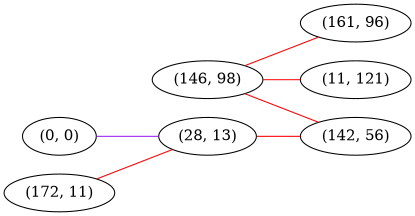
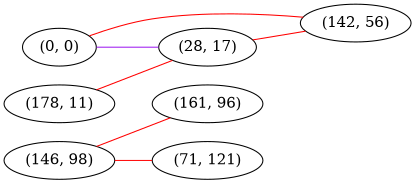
(356, 80) -> (208, 160)
(282, 108) -> (195, 15)
(208, 136) -> (208, 47)
(59, 193) -> (59, 104)
